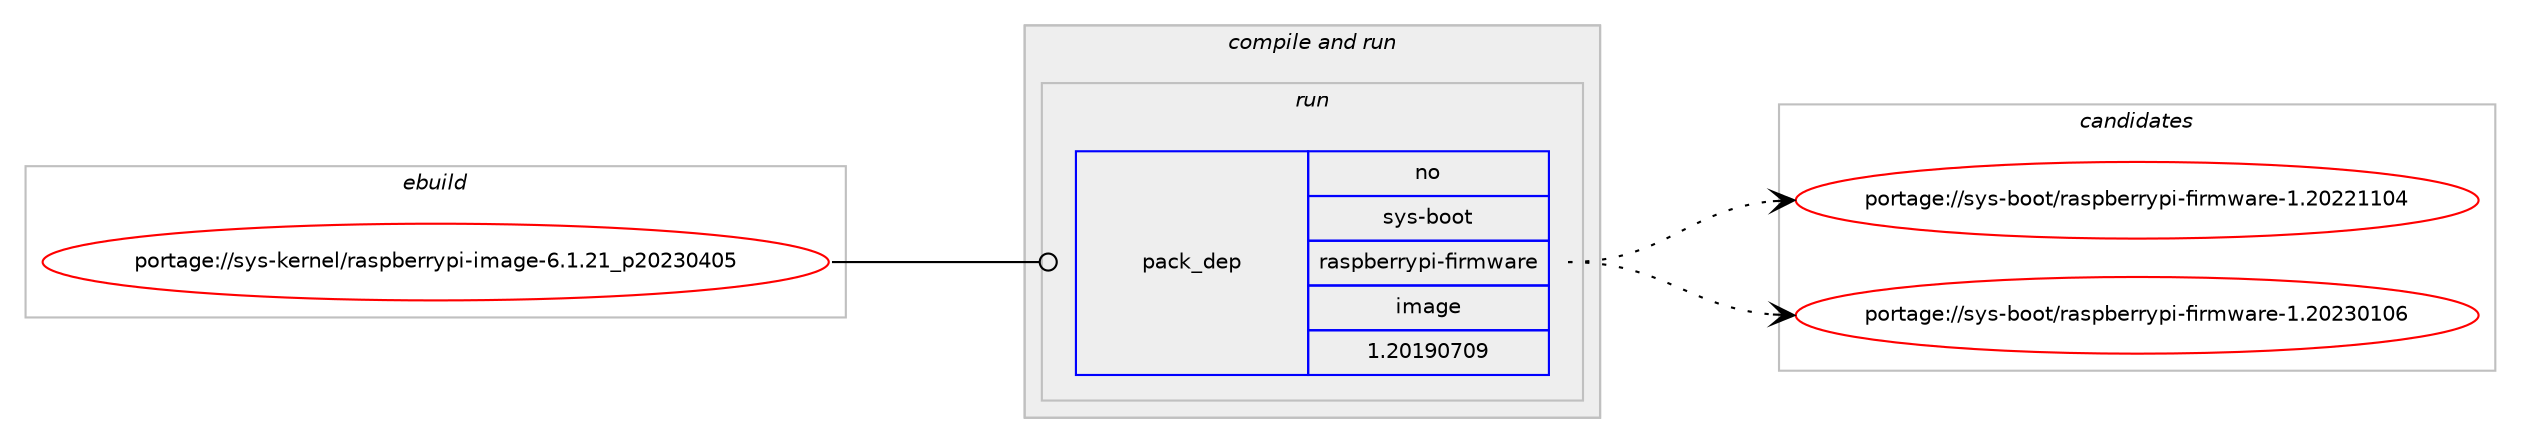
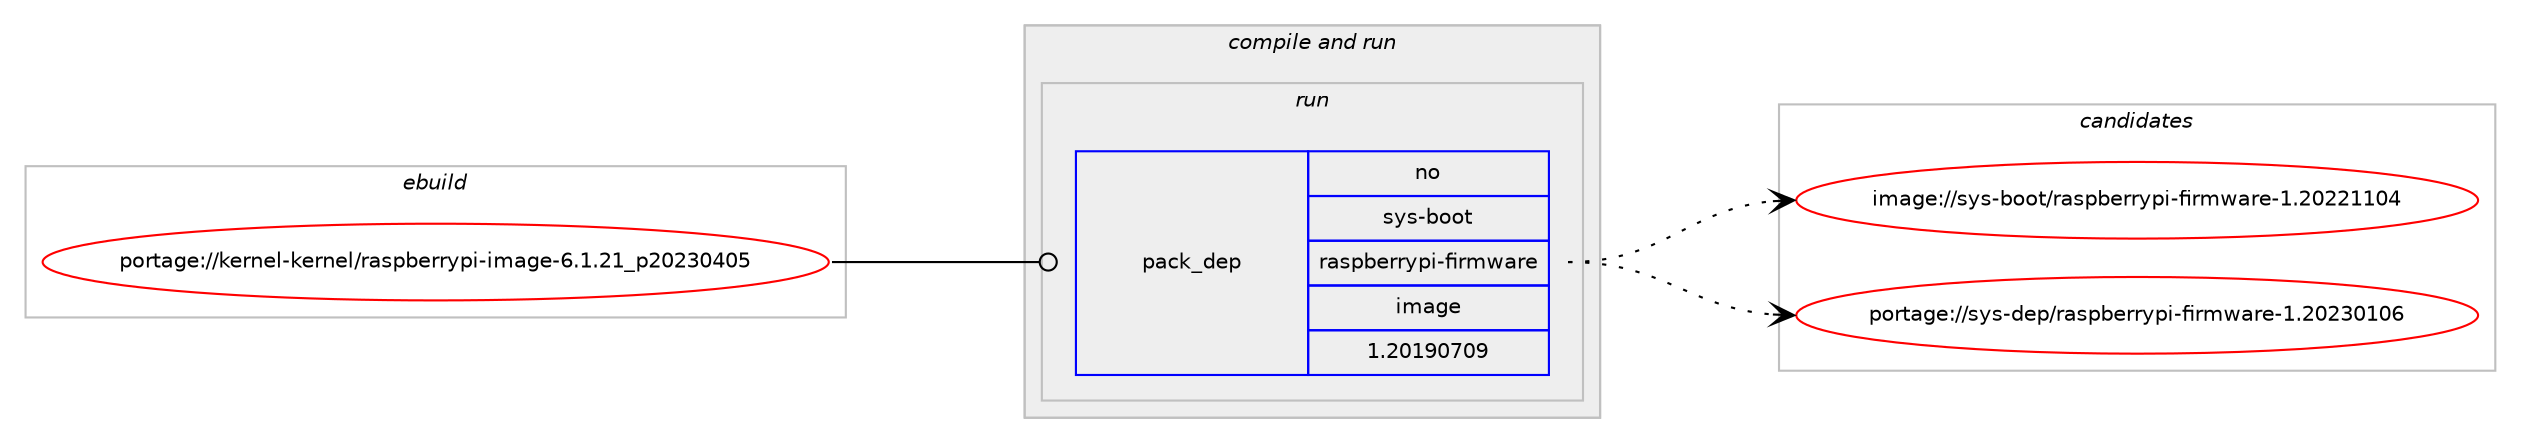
(2137, 200) -> (2137, 200)
(436, 262) -> (436, 262)
(2137, 315) -> (2137, 315)
